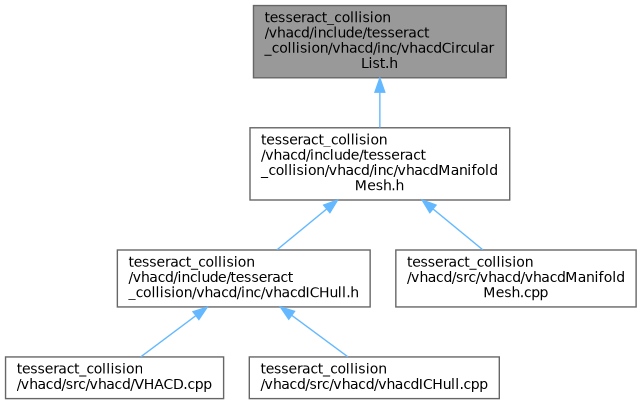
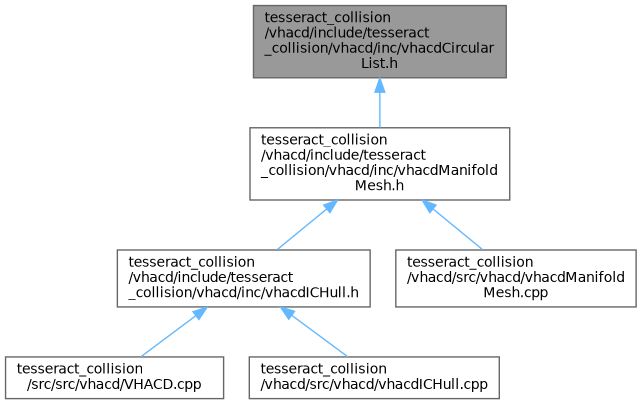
(115, 378) -> (115, 378)
